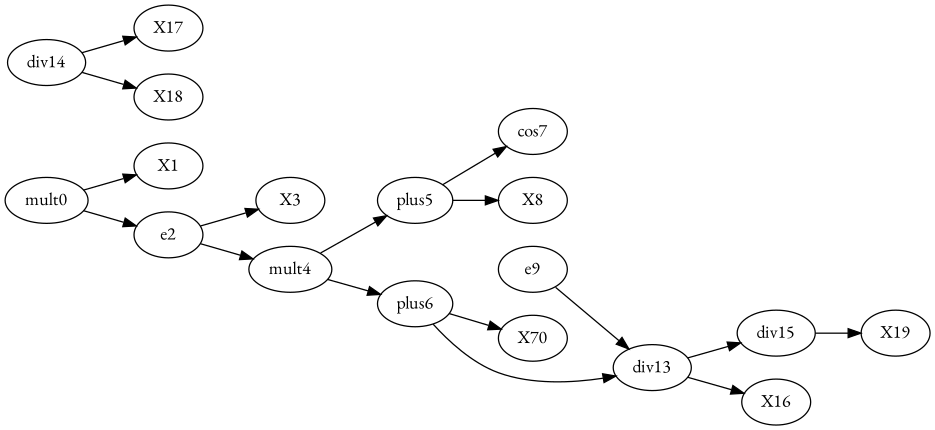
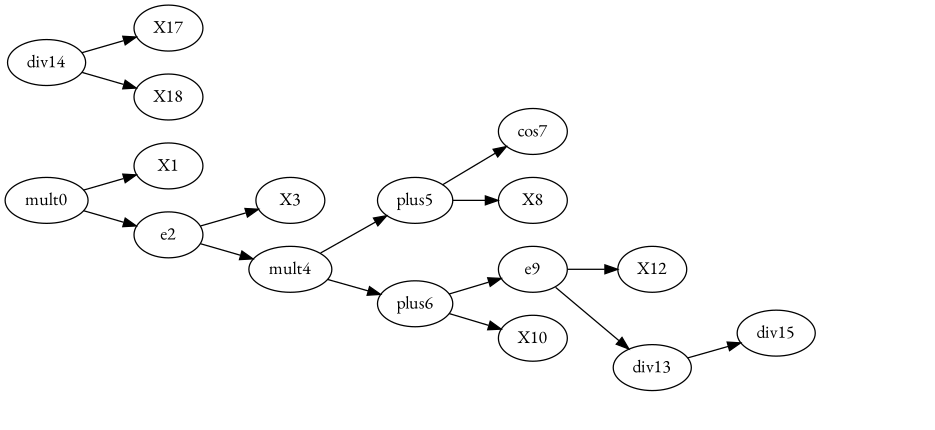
none -> (652, 269)
(896, 333) -> none
(533, 338) -> (533, 338)
(510, 376) -> (469, 288)
(776, 402) -> none
